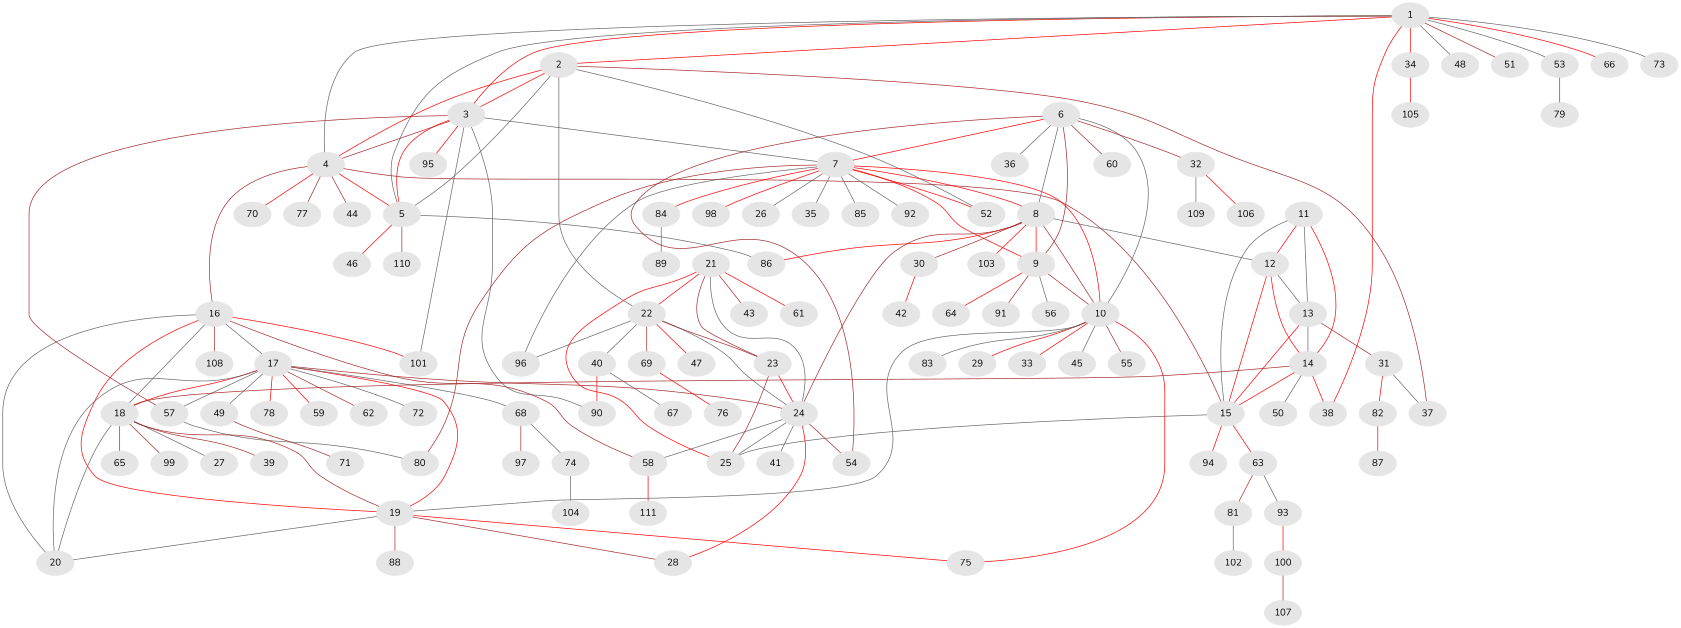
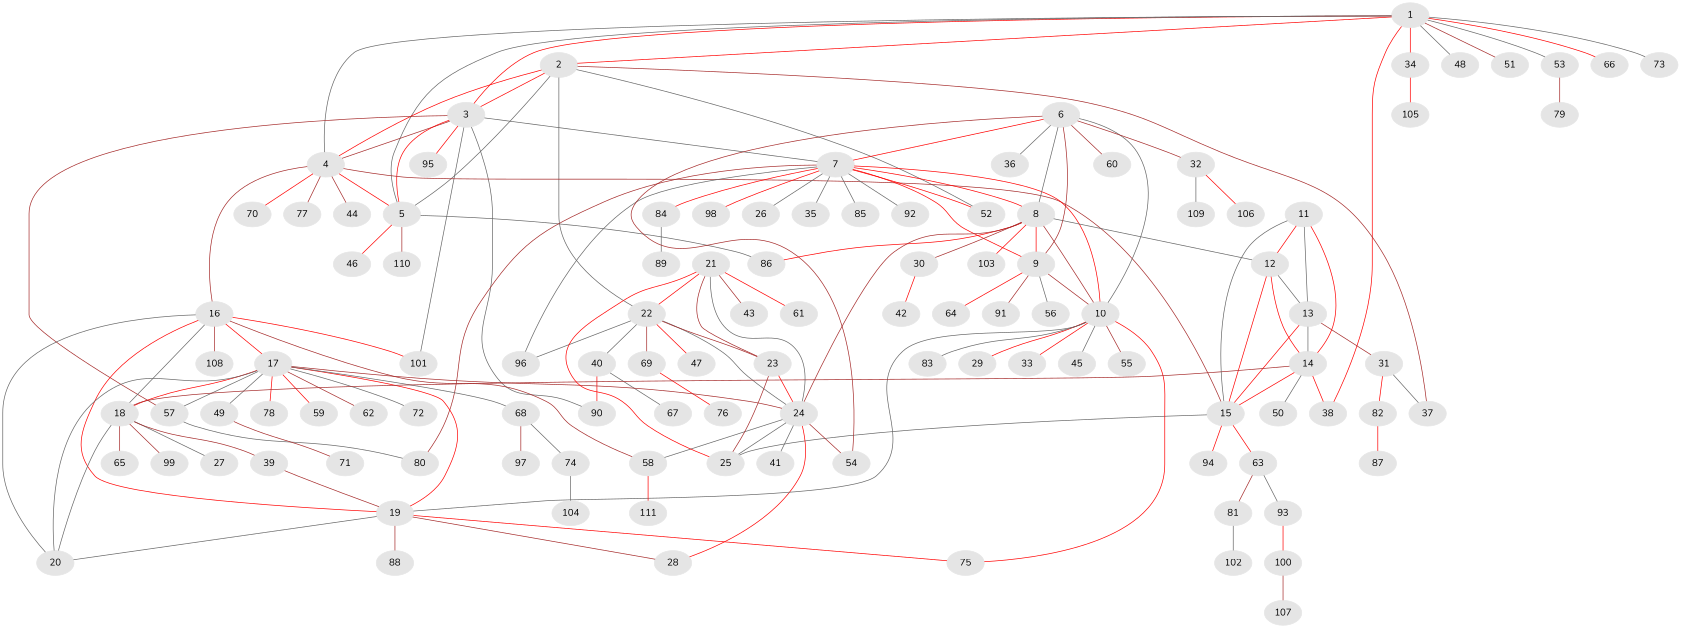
(244, 339) -> (244, 339)
(284, 447) -> (332, 489)
